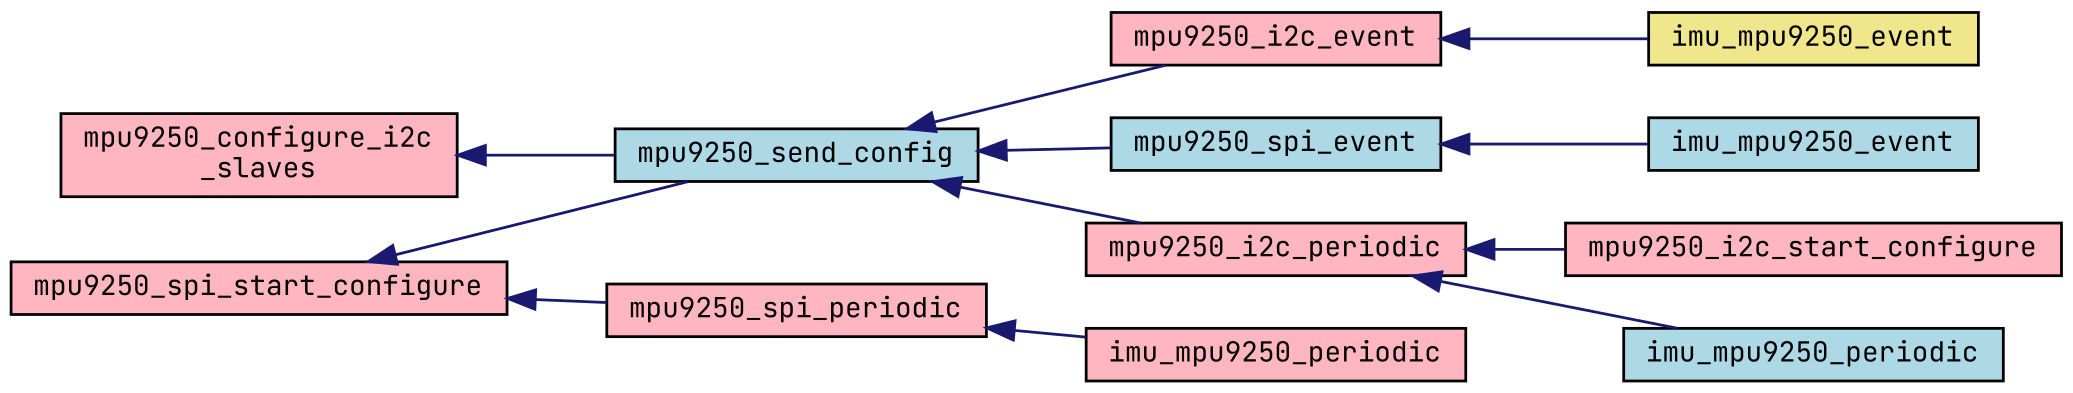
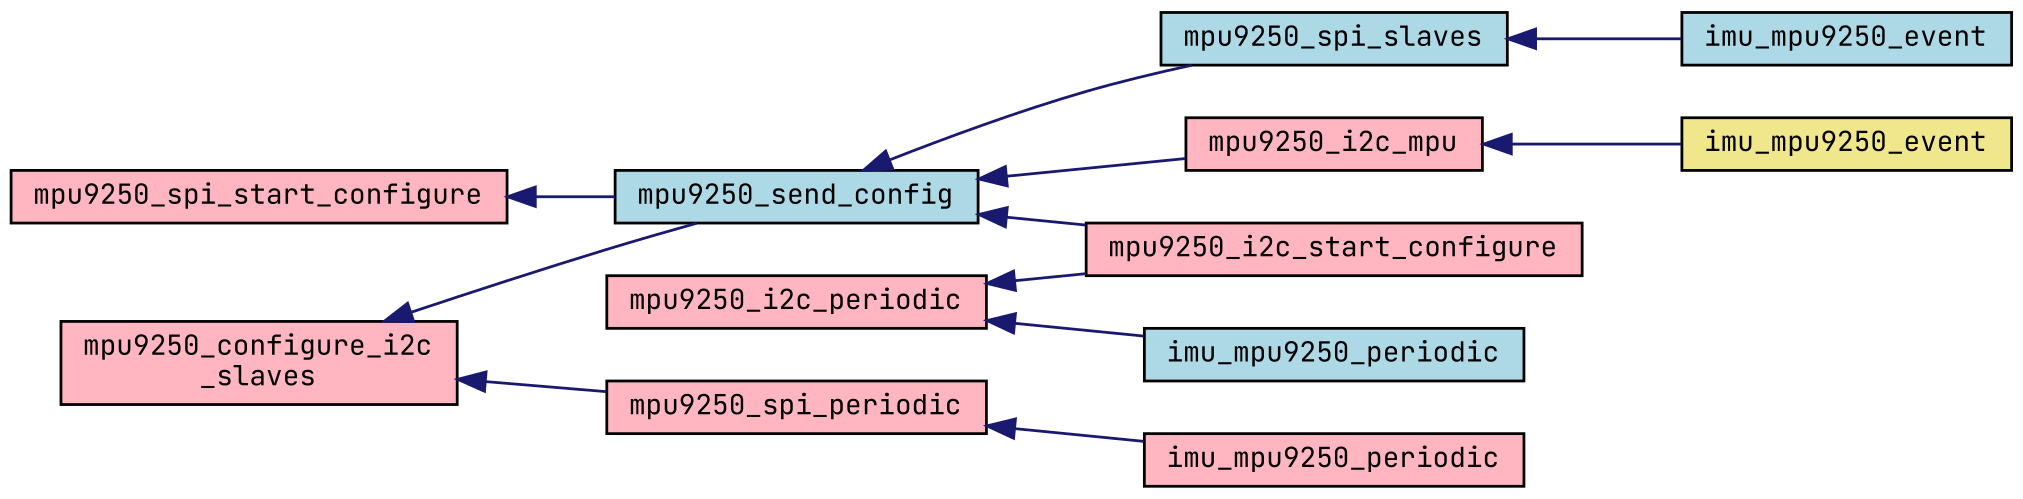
(1276, 39) -> (1334, 144)
(1276, 144) -> (1334, 39)
(1050, 205) -> (1046, 221)
(571, 301) -> (546, 387)
